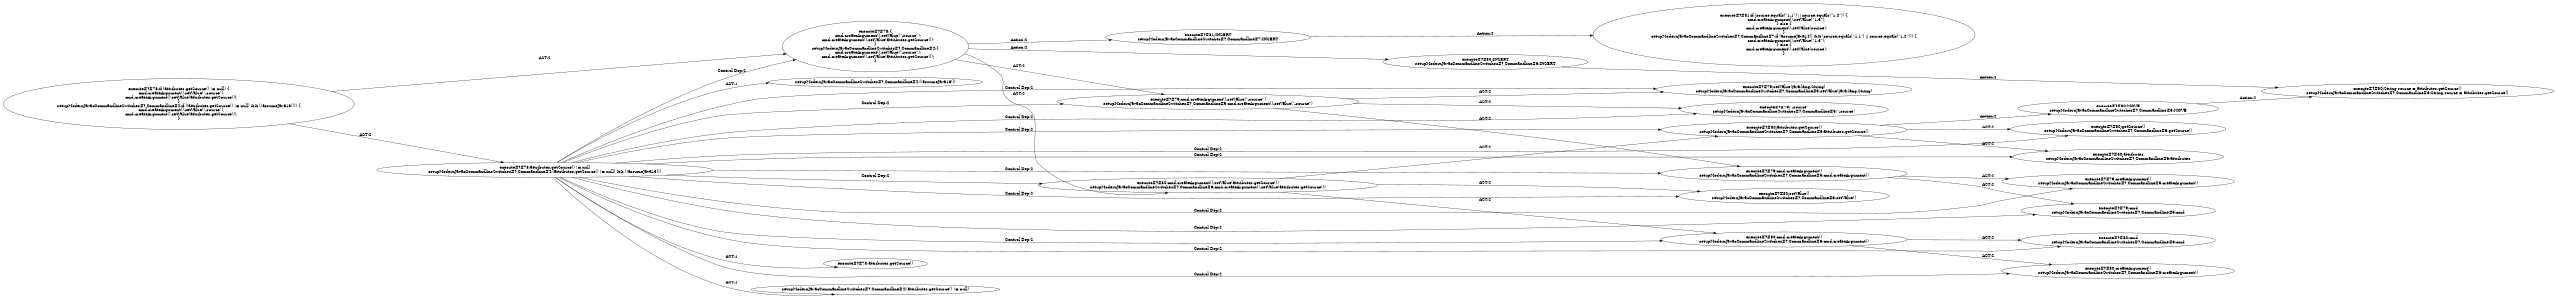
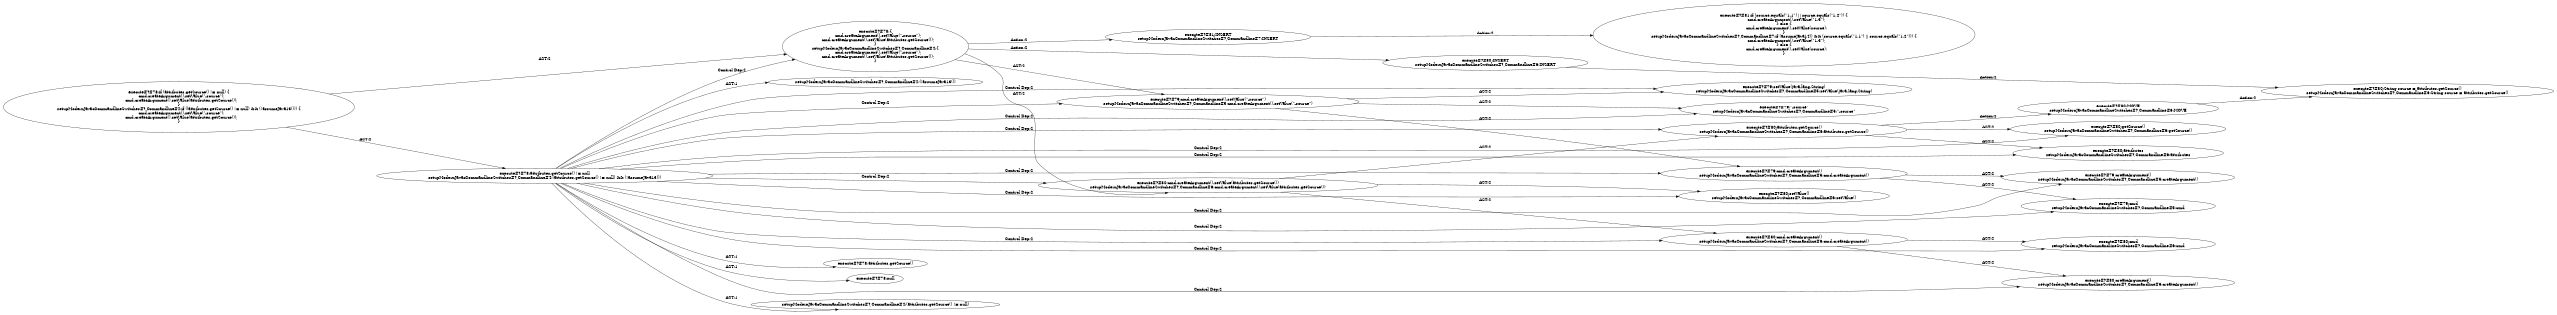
none -> (875, 279)
